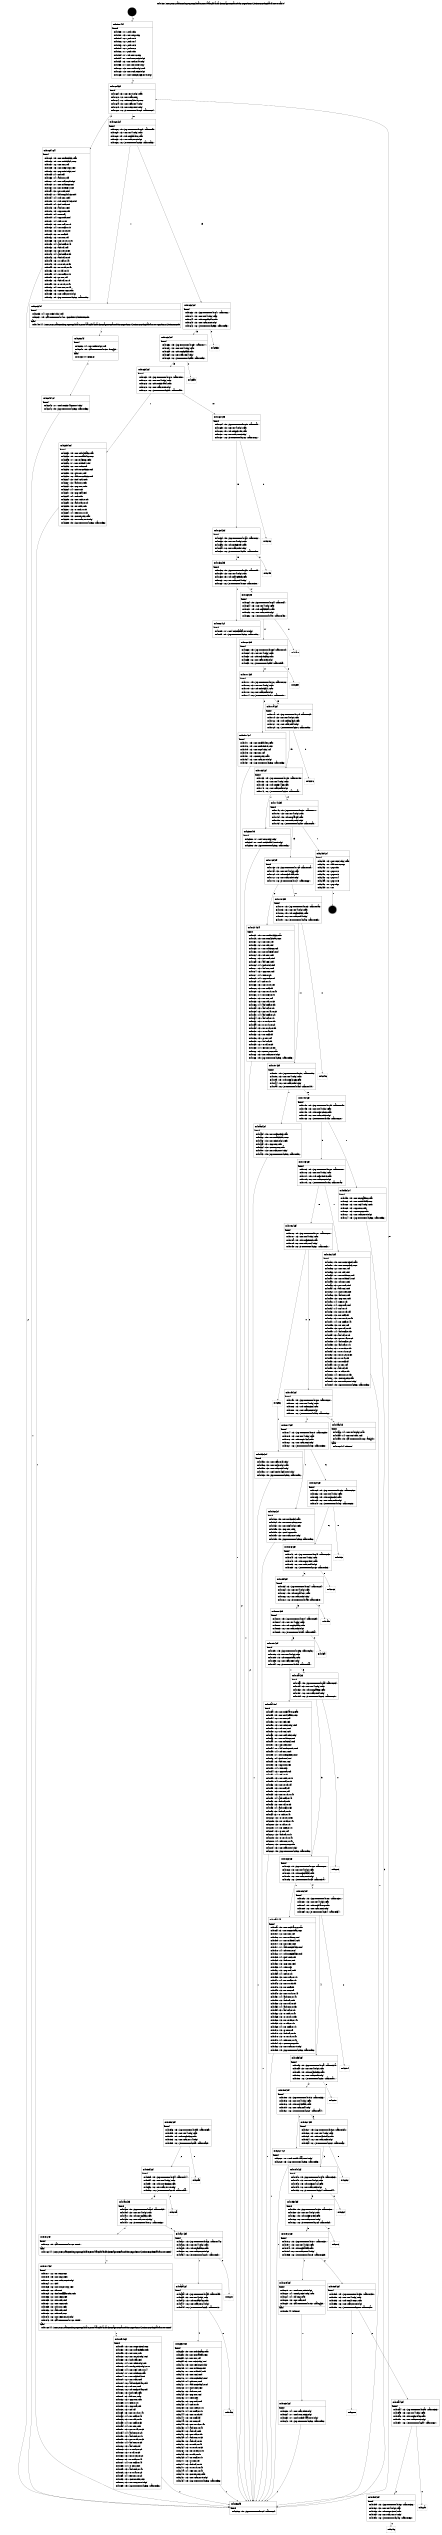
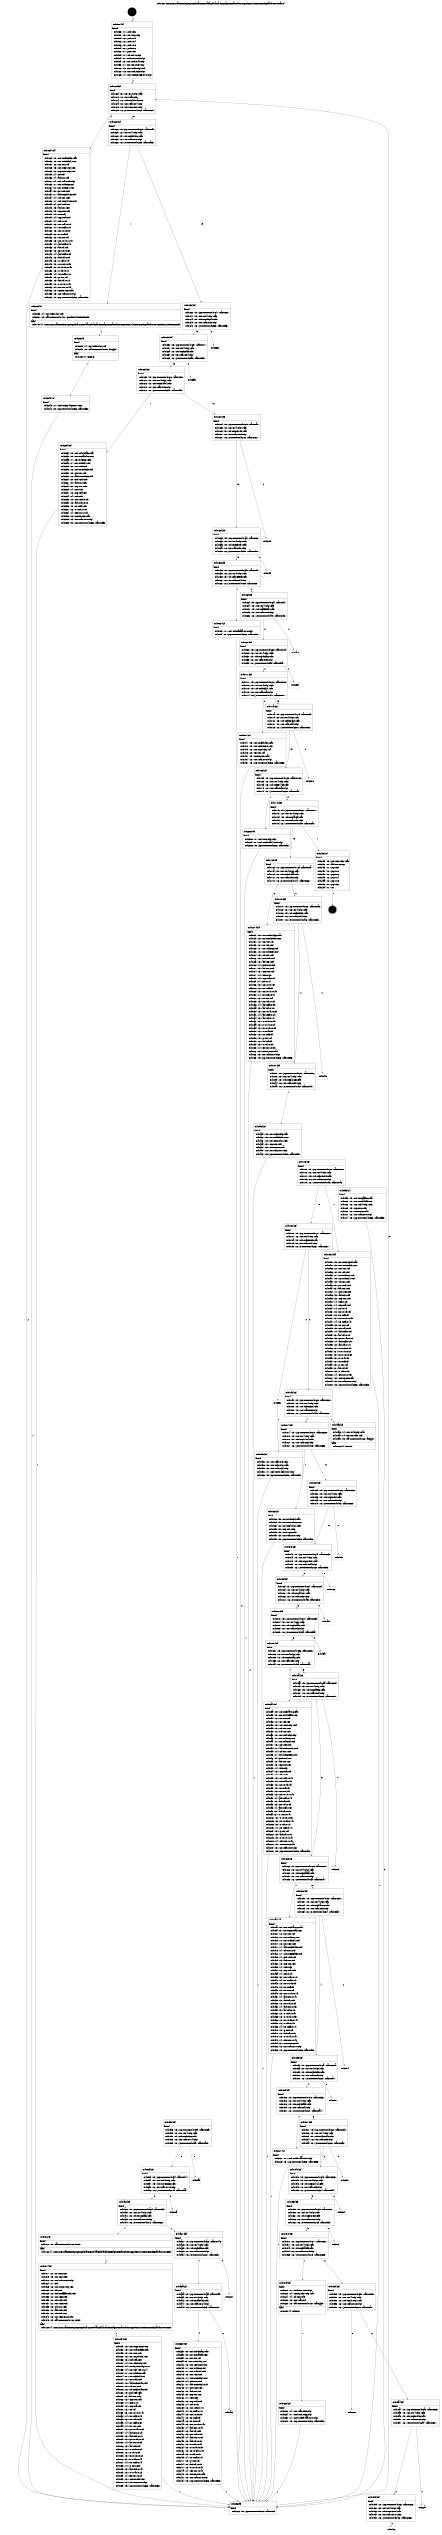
(321, 1108) -> none
(312, 1886) -> (312, 1886)
